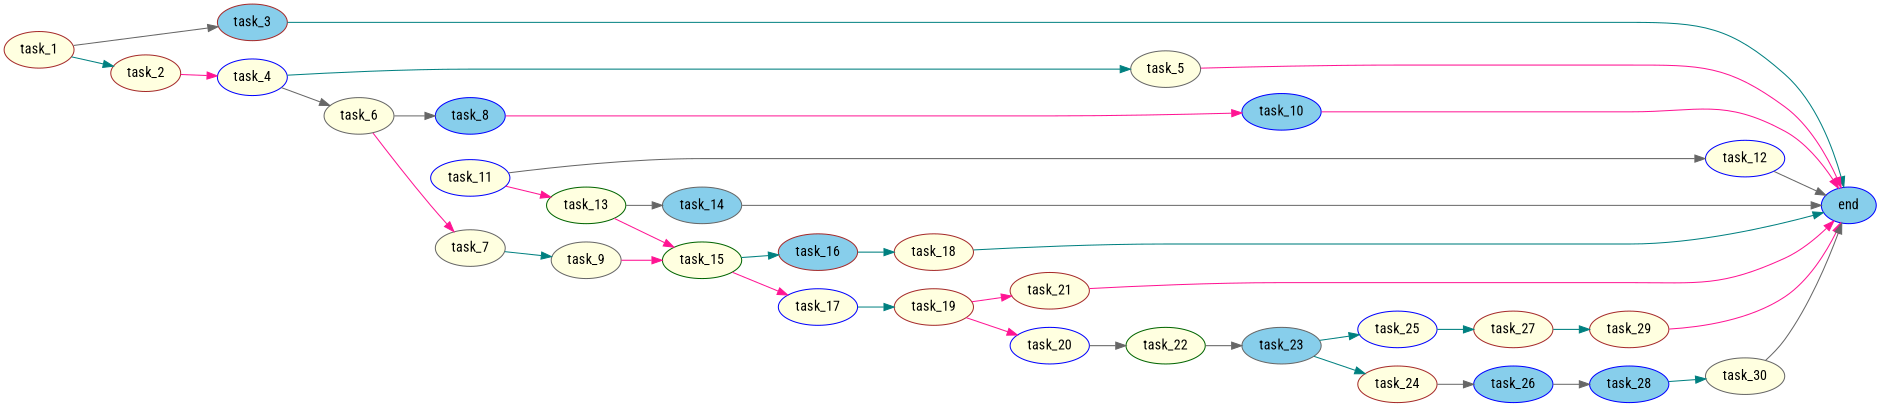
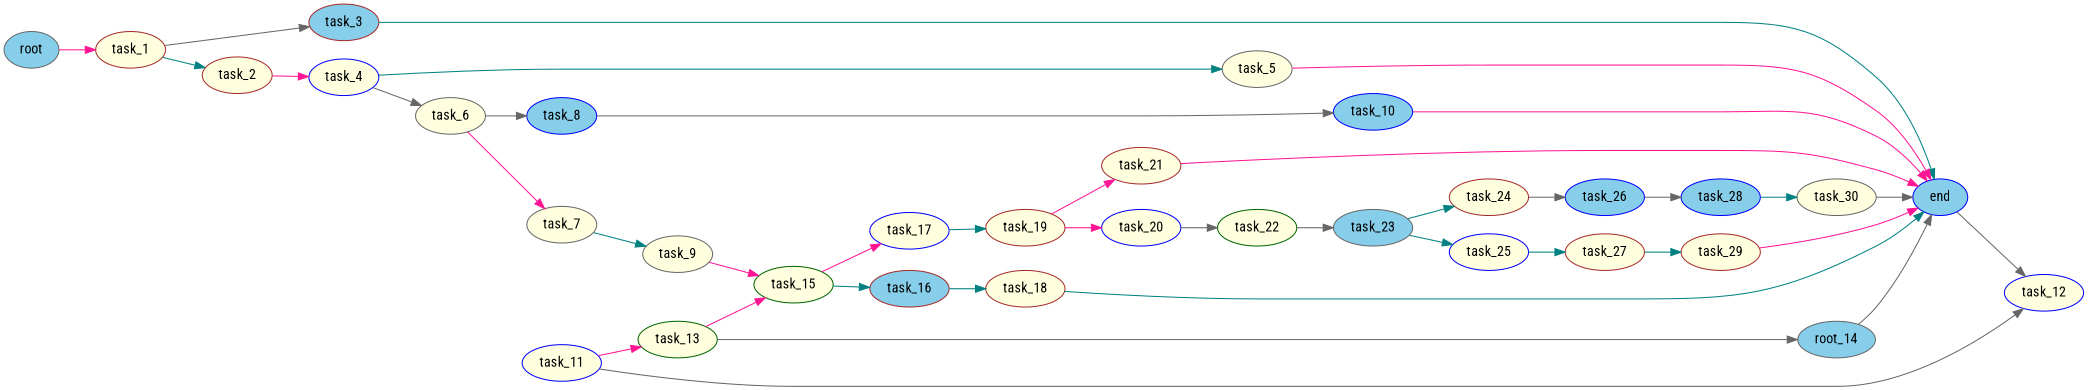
none -> (32, 50)
(869, 116) -> (960, 116)
(1795, 181) -> (1987, 241)
(702, 205) -> (1837, 340)
